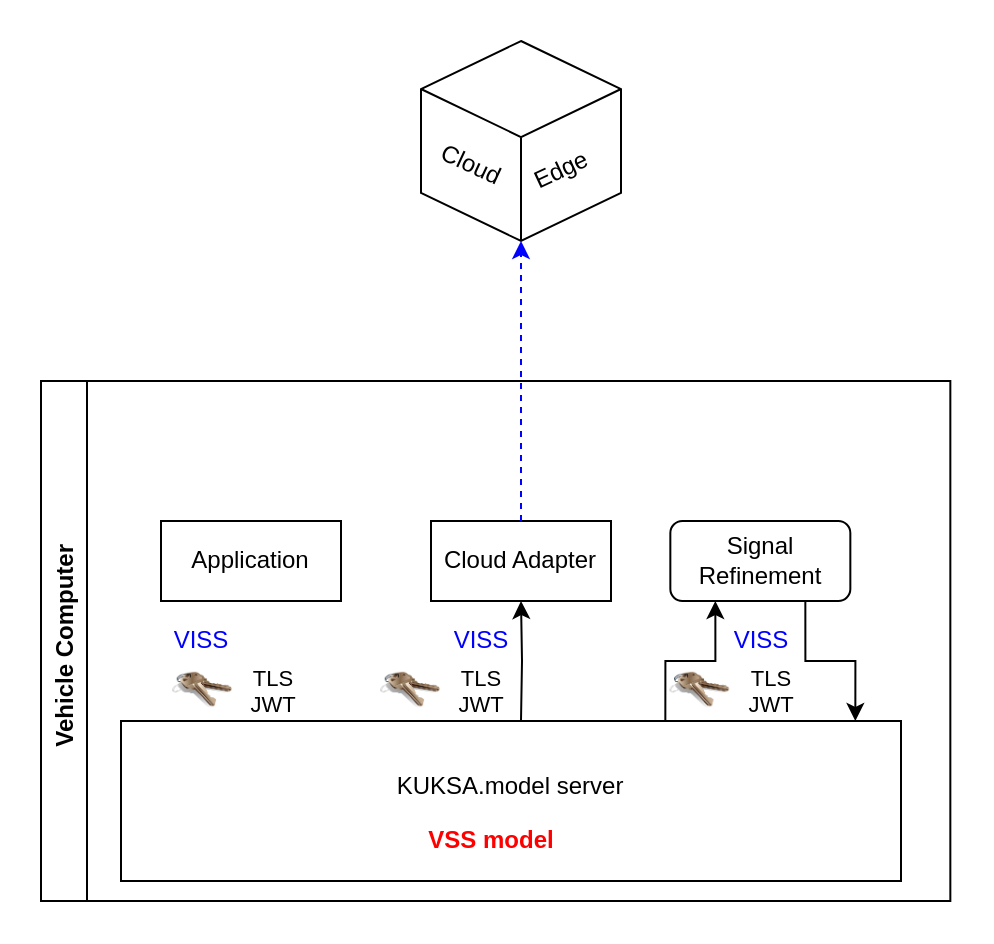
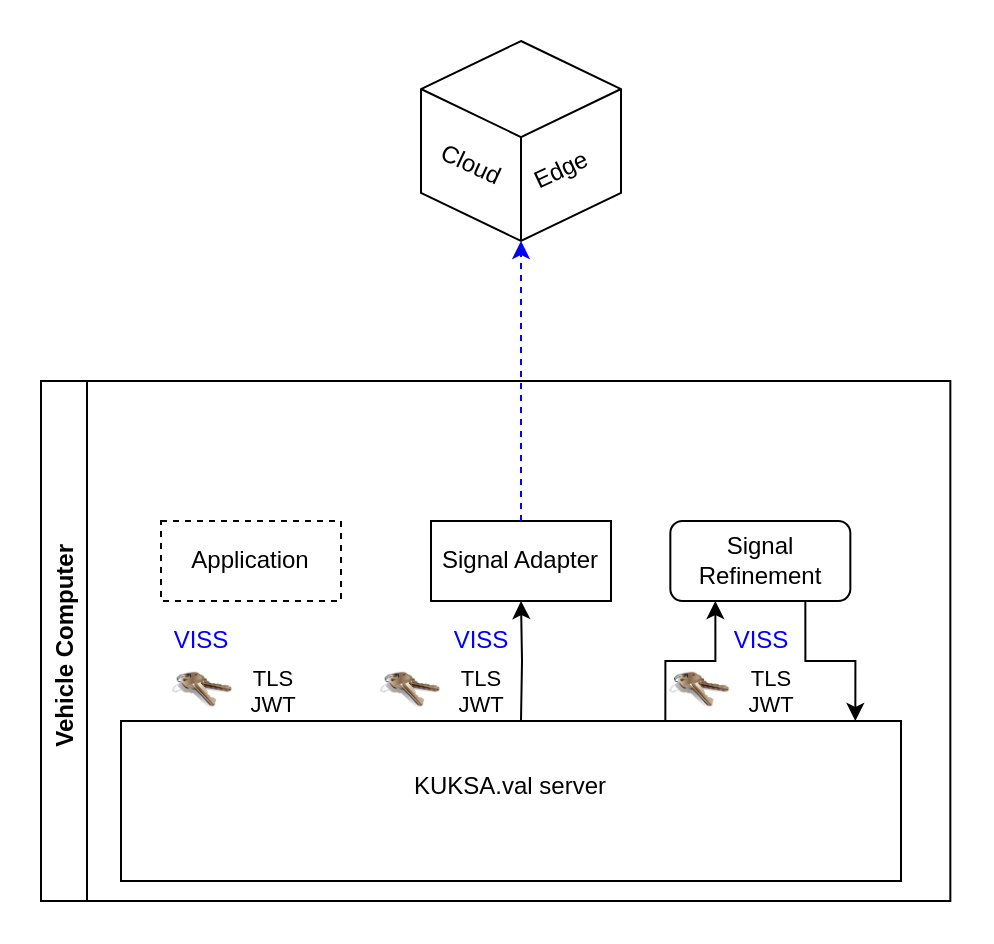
(251, 561) -> (251, 561)
(521, 561) -> (521, 561)
(511, 801) -> (511, 801)
(490, 841) -> none
